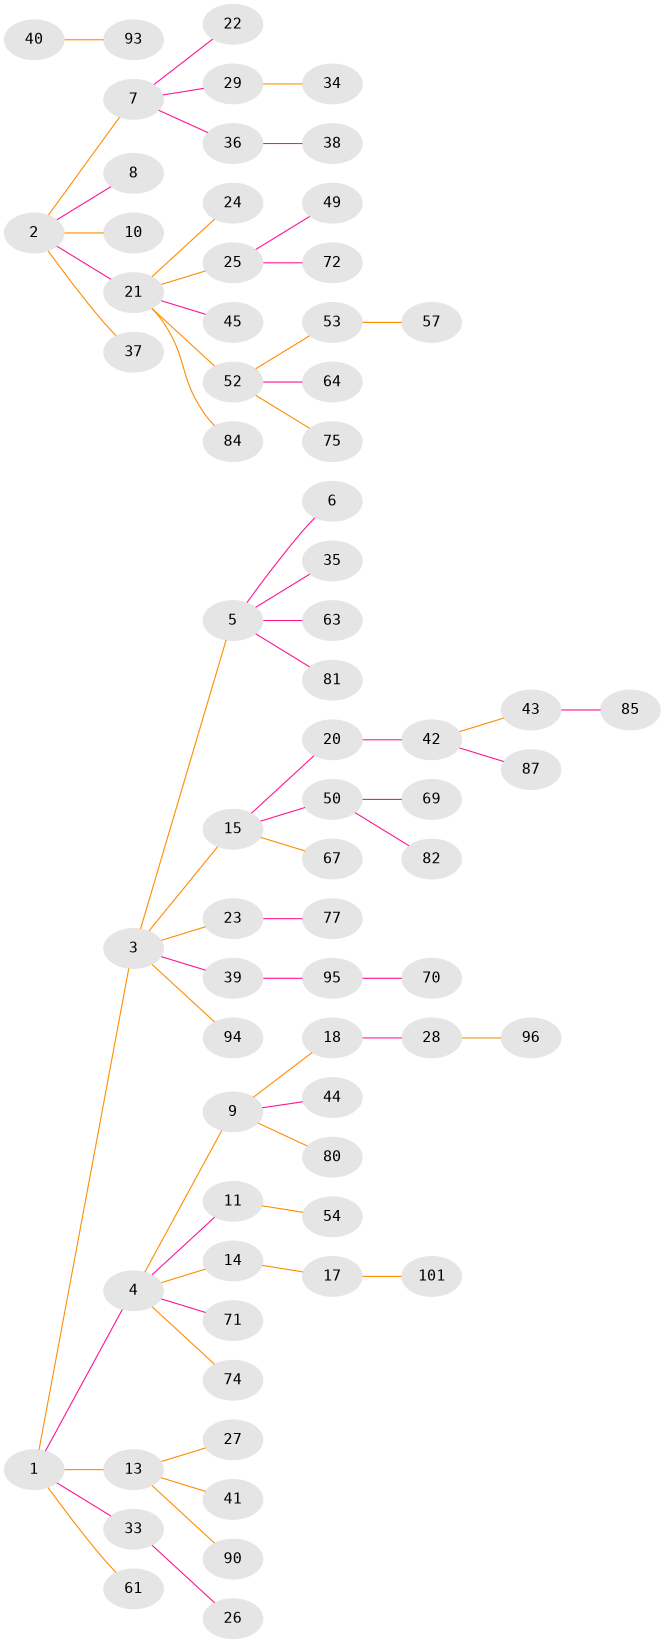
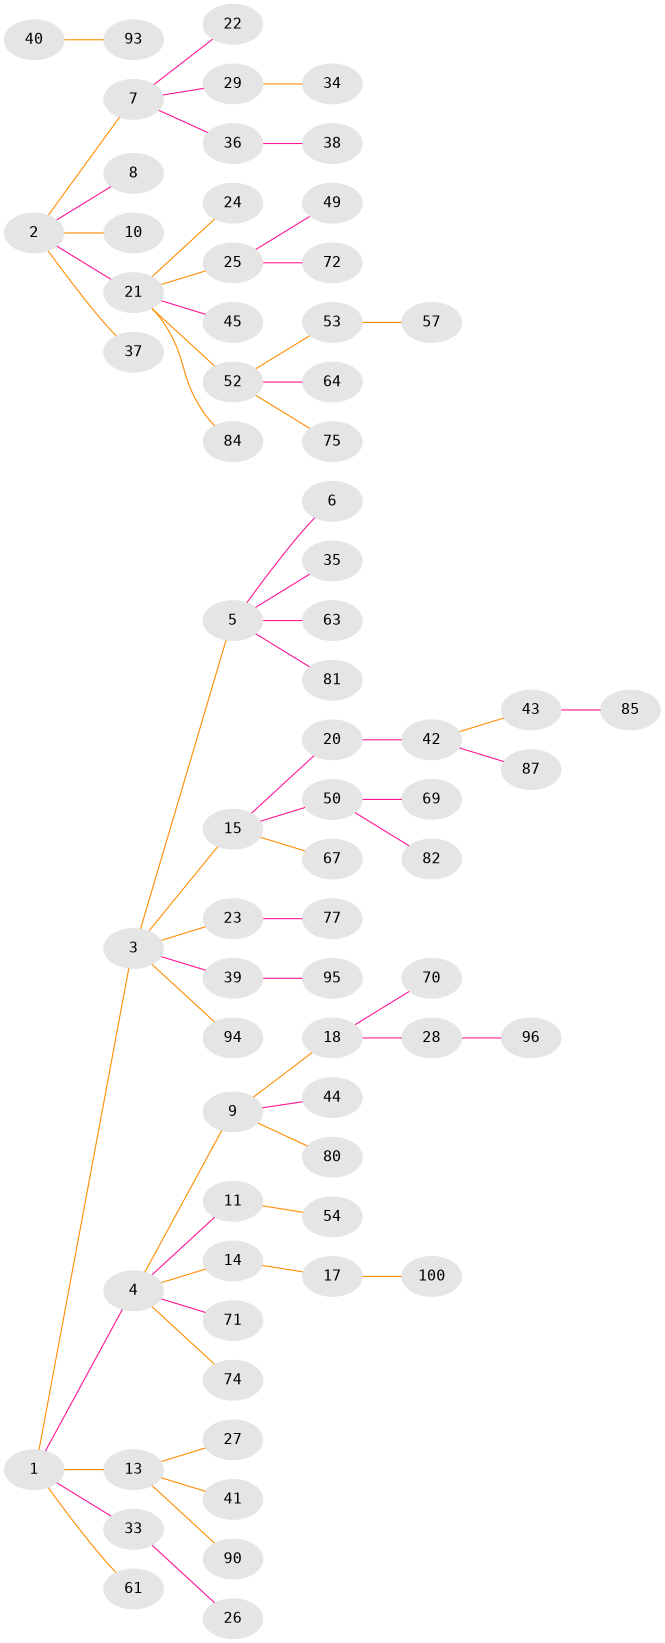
(382, 978) -> (382, 1008)
(482, 1038) -> (482, 1038)
(432, 1276) -> (432, 1276)
